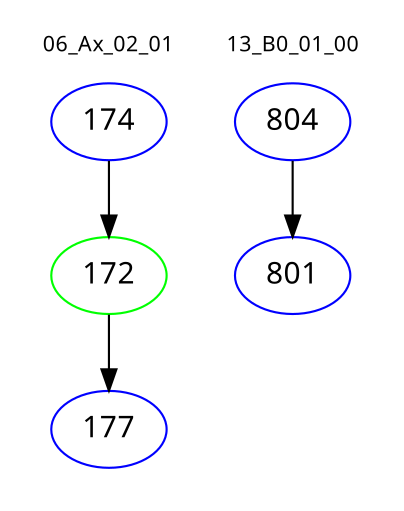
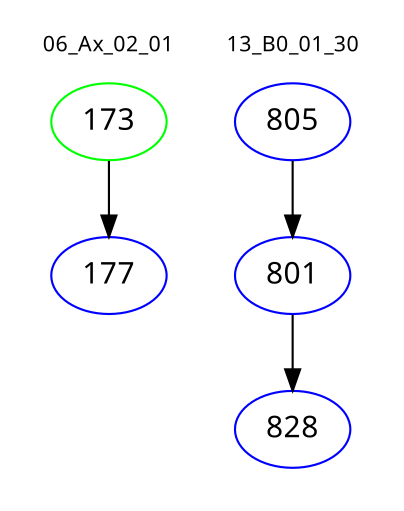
(294, 46) -> (294, 46)
(109, 122) -> none
(293, 122) -> (293, 122)
(109, 276) -> (109, 122)
none -> (293, 429)
